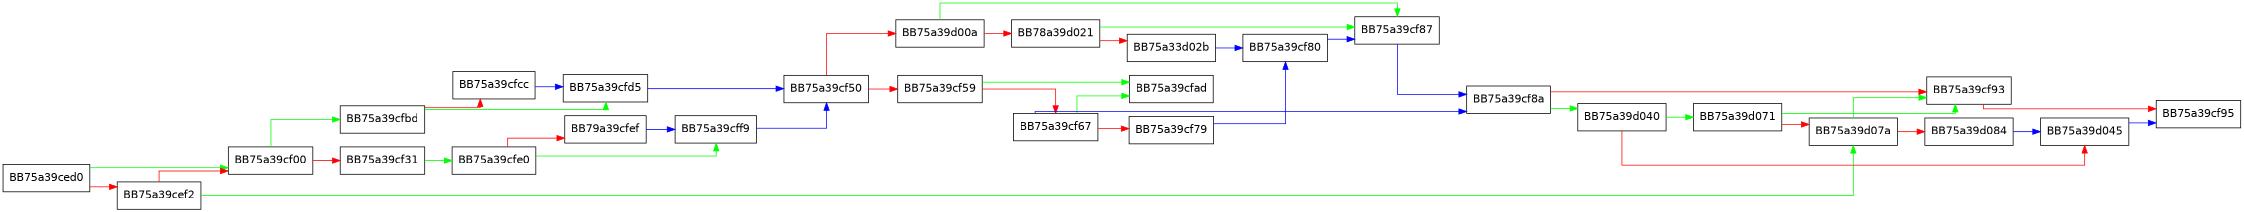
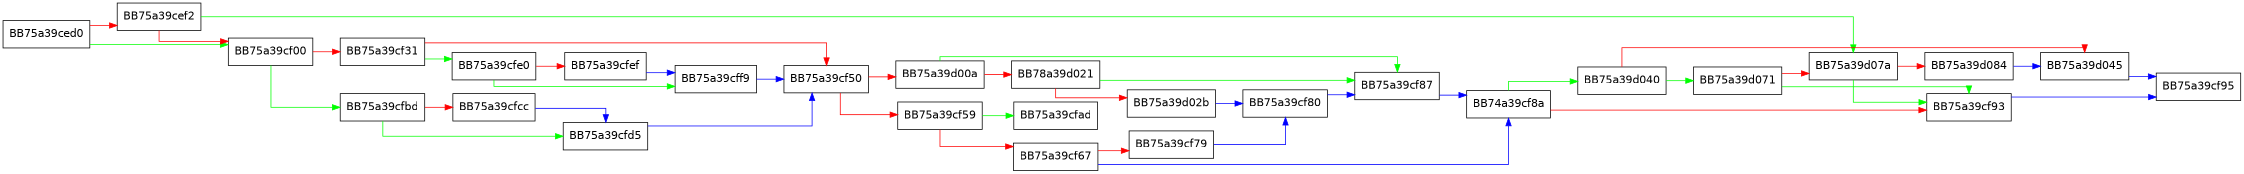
none -> (633, 43)
(1171, 48) -> (1171, 104)
(1091, 96) -> none
(1509, 100) -> (1509, 104)
(2064, 109) -> (2080, 97)
(605, 129) -> (605, 66)
